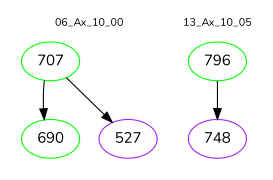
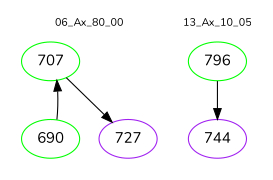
(89, 23) -> (89, 23)
(43, 95) -> (58, 105)
(128, 139) -> (128, 139)
(217, 139) -> (217, 139)
